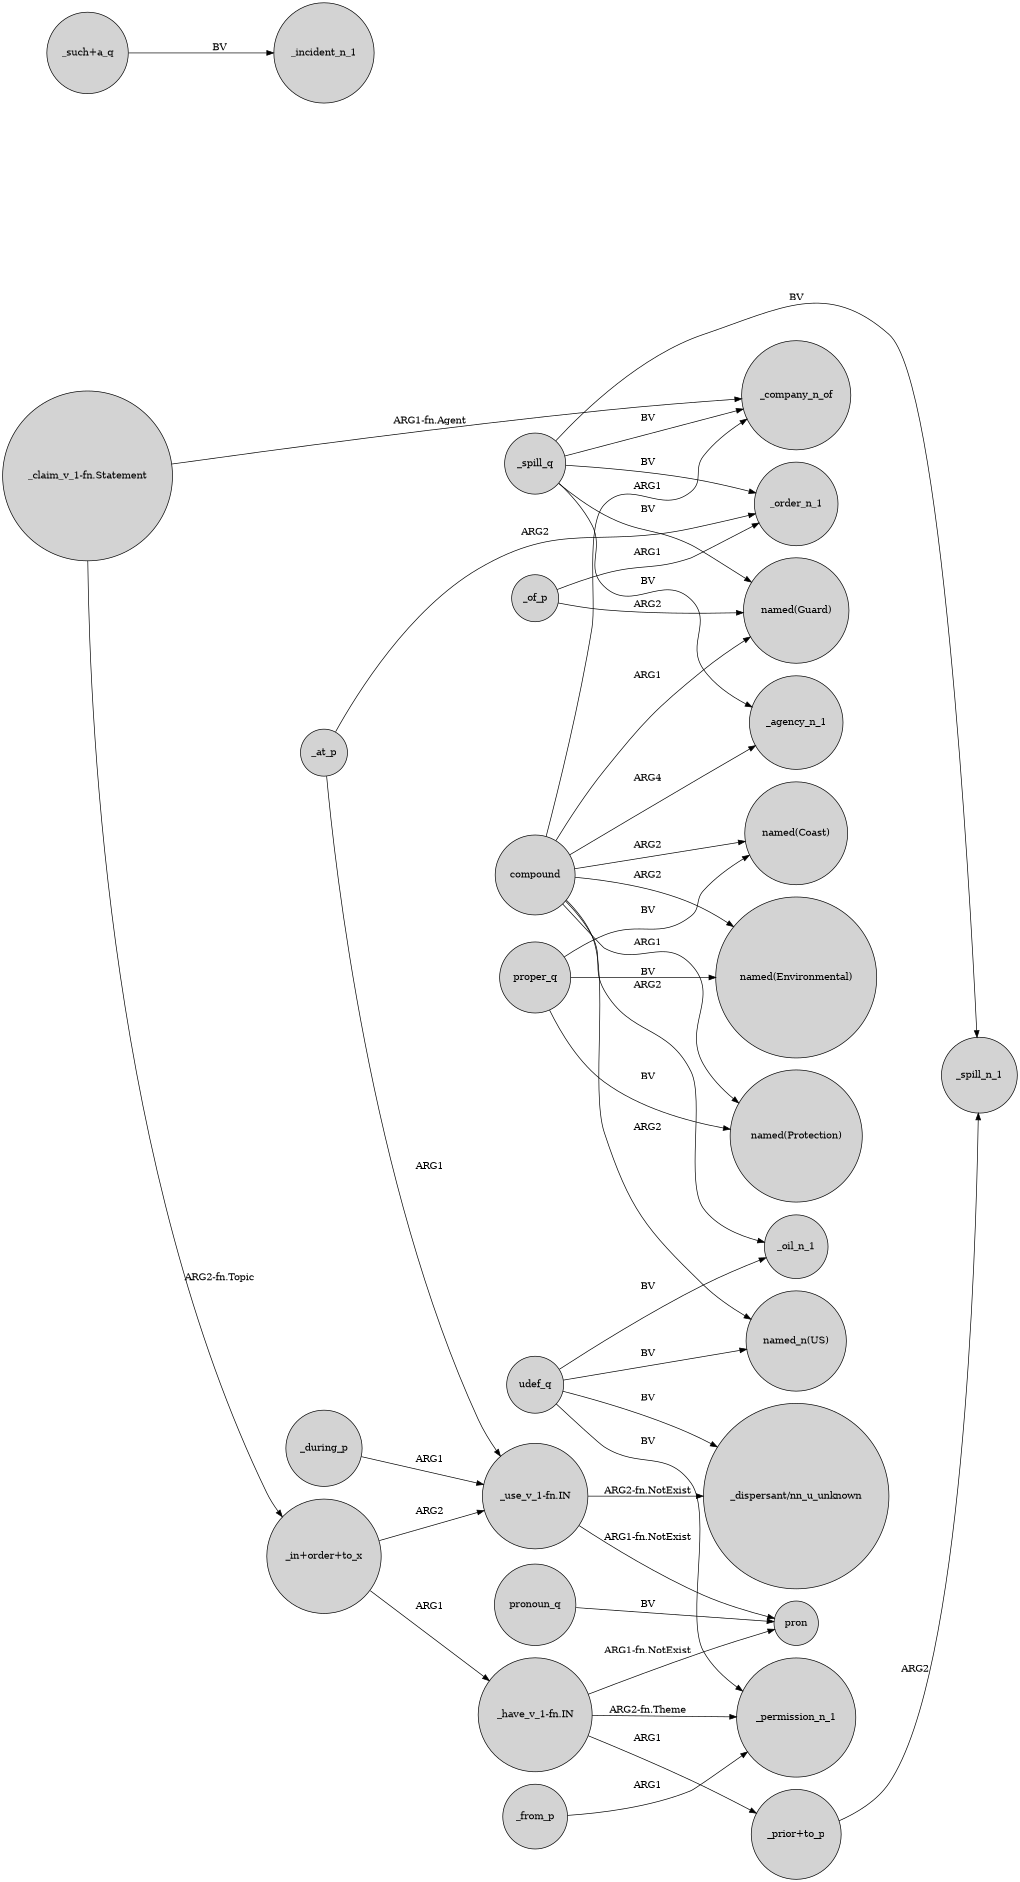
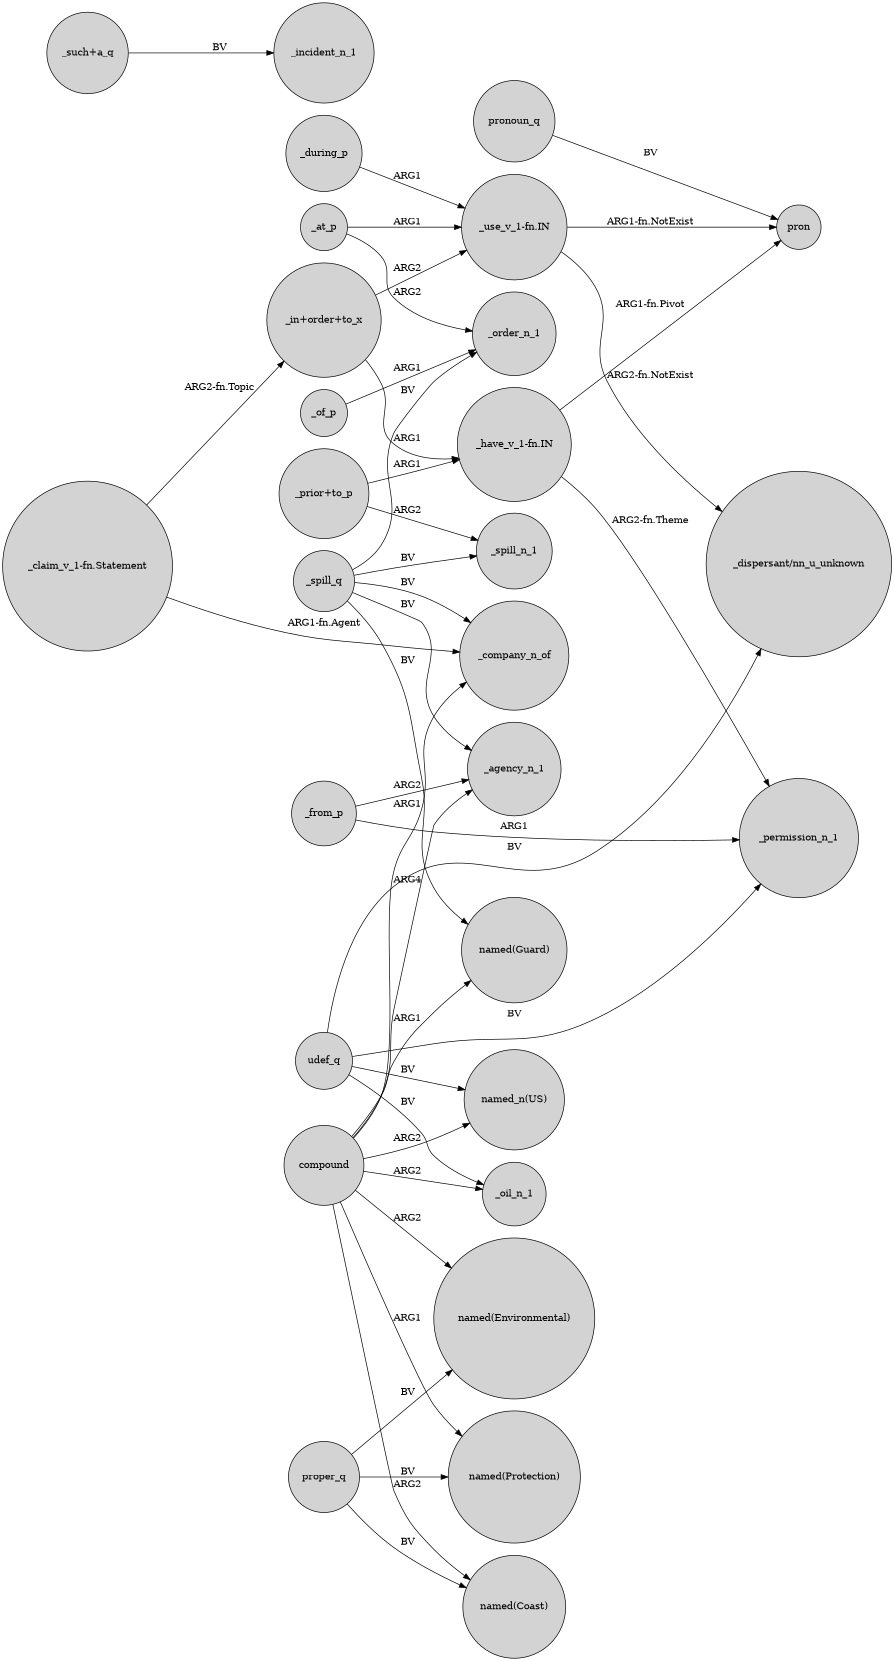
(647, 612) -> none
none -> (409, 794)
(648, 1651) -> (650, 305)
(670, 1771) -> (410, 473)
